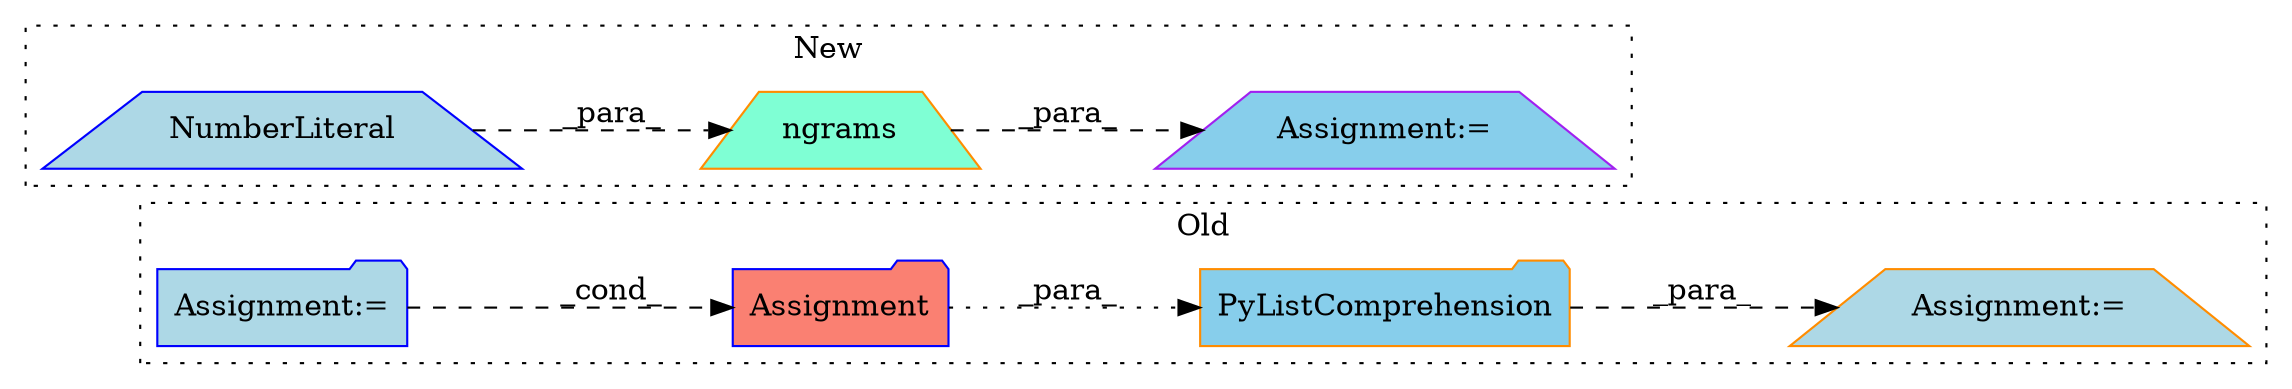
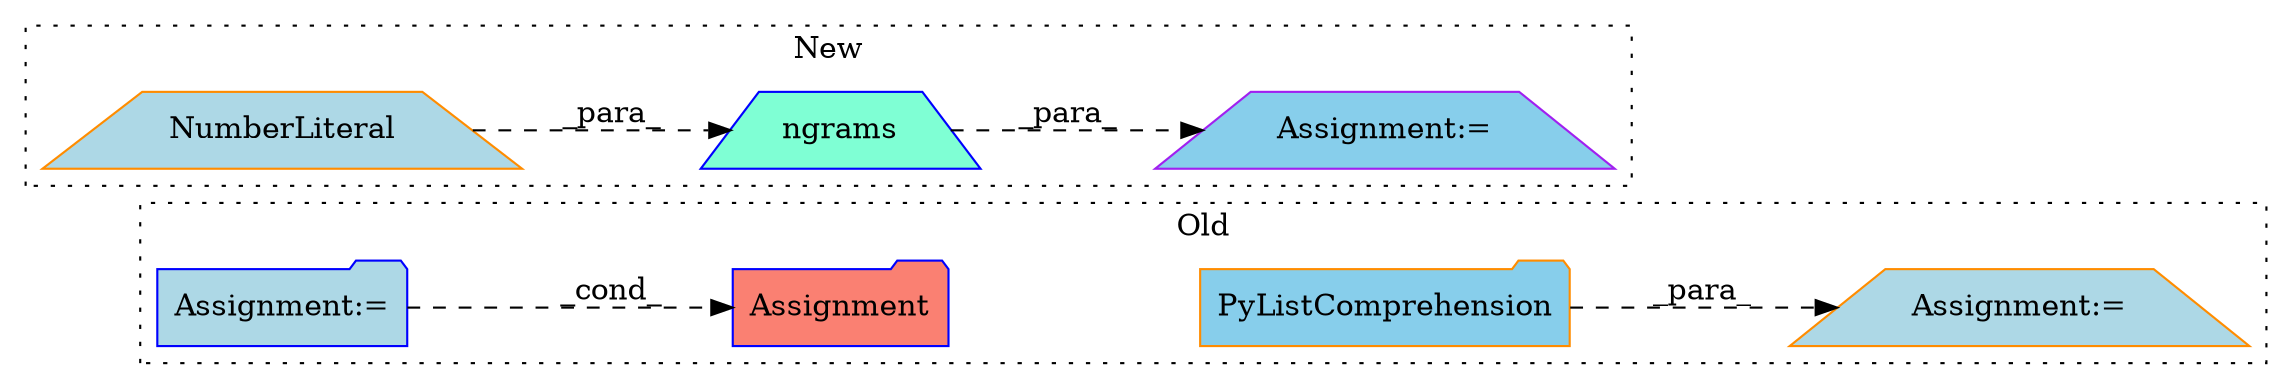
(282, 130) -> (282, 130)
(841, 130) -> (841, 130)
(1063, 308) -> none
